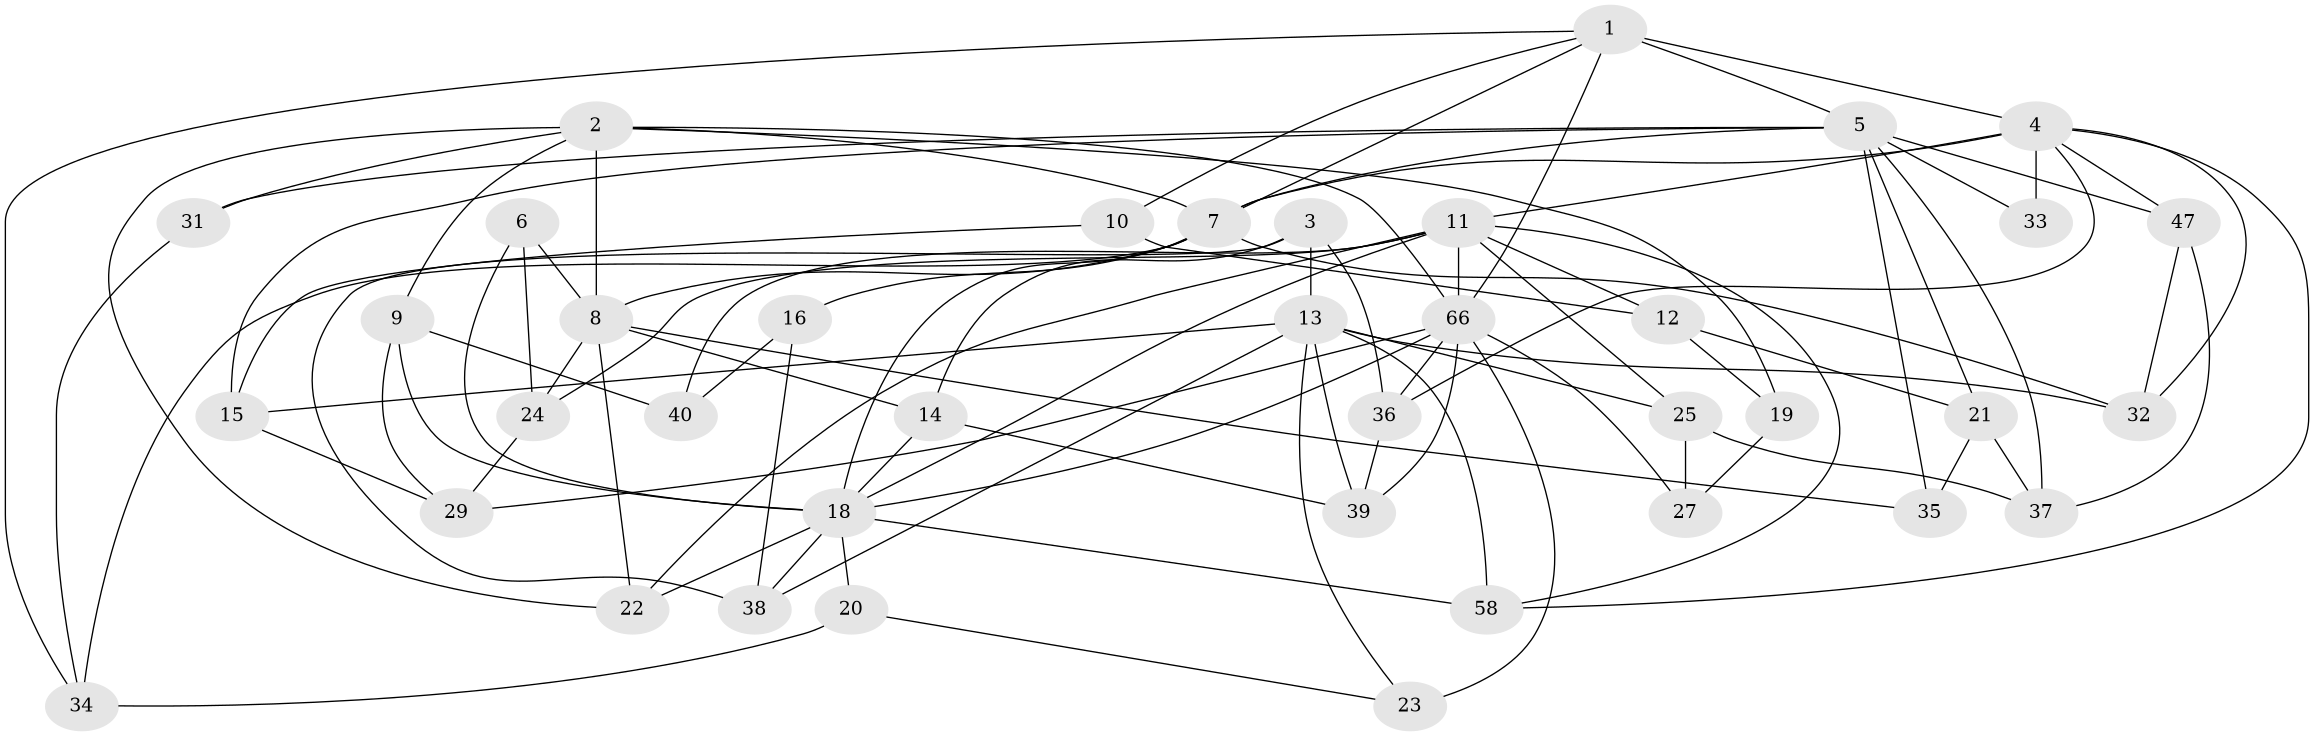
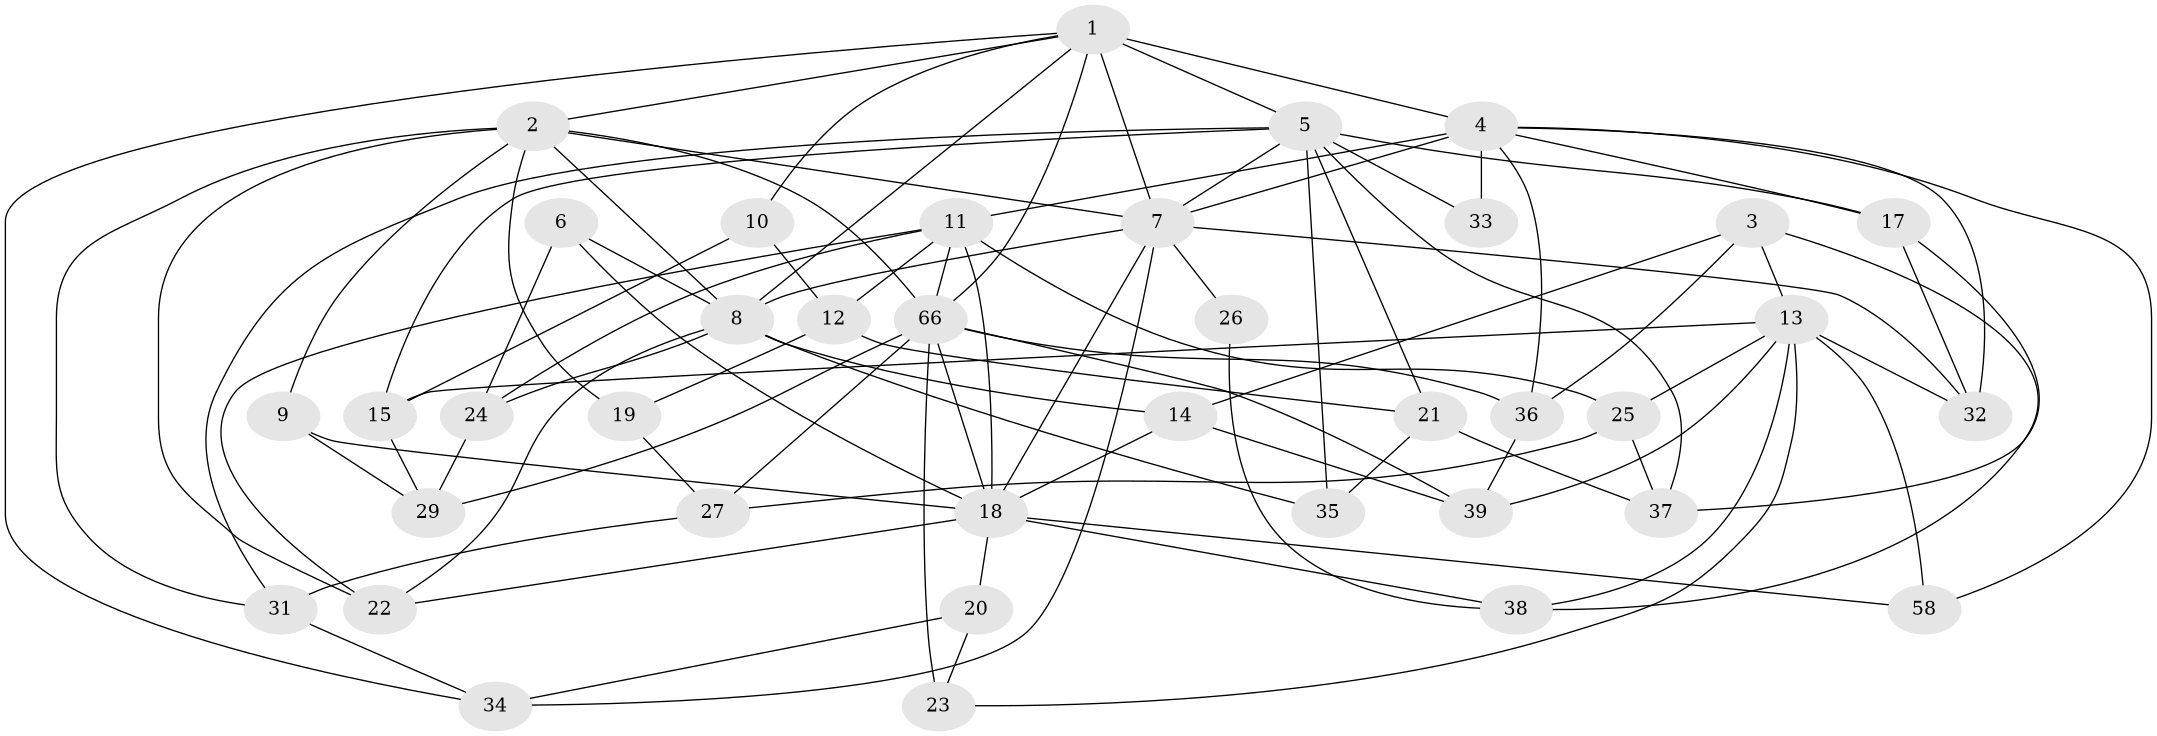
none -> (813, 78)
none -> (915, 175)
(2184, 223) -> (1894, 223)
(795, 320) -> (1232, 320)
(1833, 408) -> none
(681, 416) -> none
none -> (491, 547)
